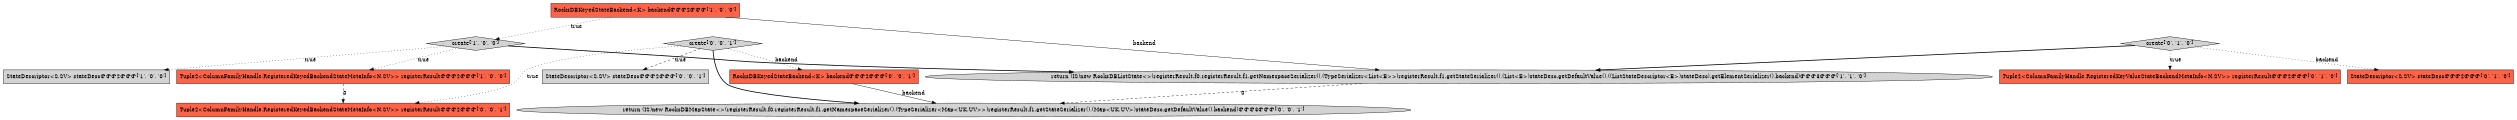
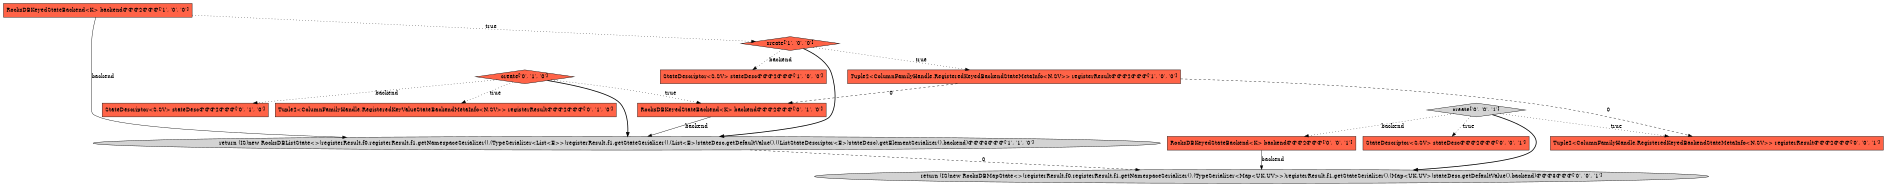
(476, 44) -> (790, 44)
(2170, 44) -> (525, 77)
(672, 59) -> (1463, 125)
(311, 60) -> (781, 60)
(87, 77) -> (743, 77)
(625, 77) -> (1446, 143)
none -> (732, 110)
